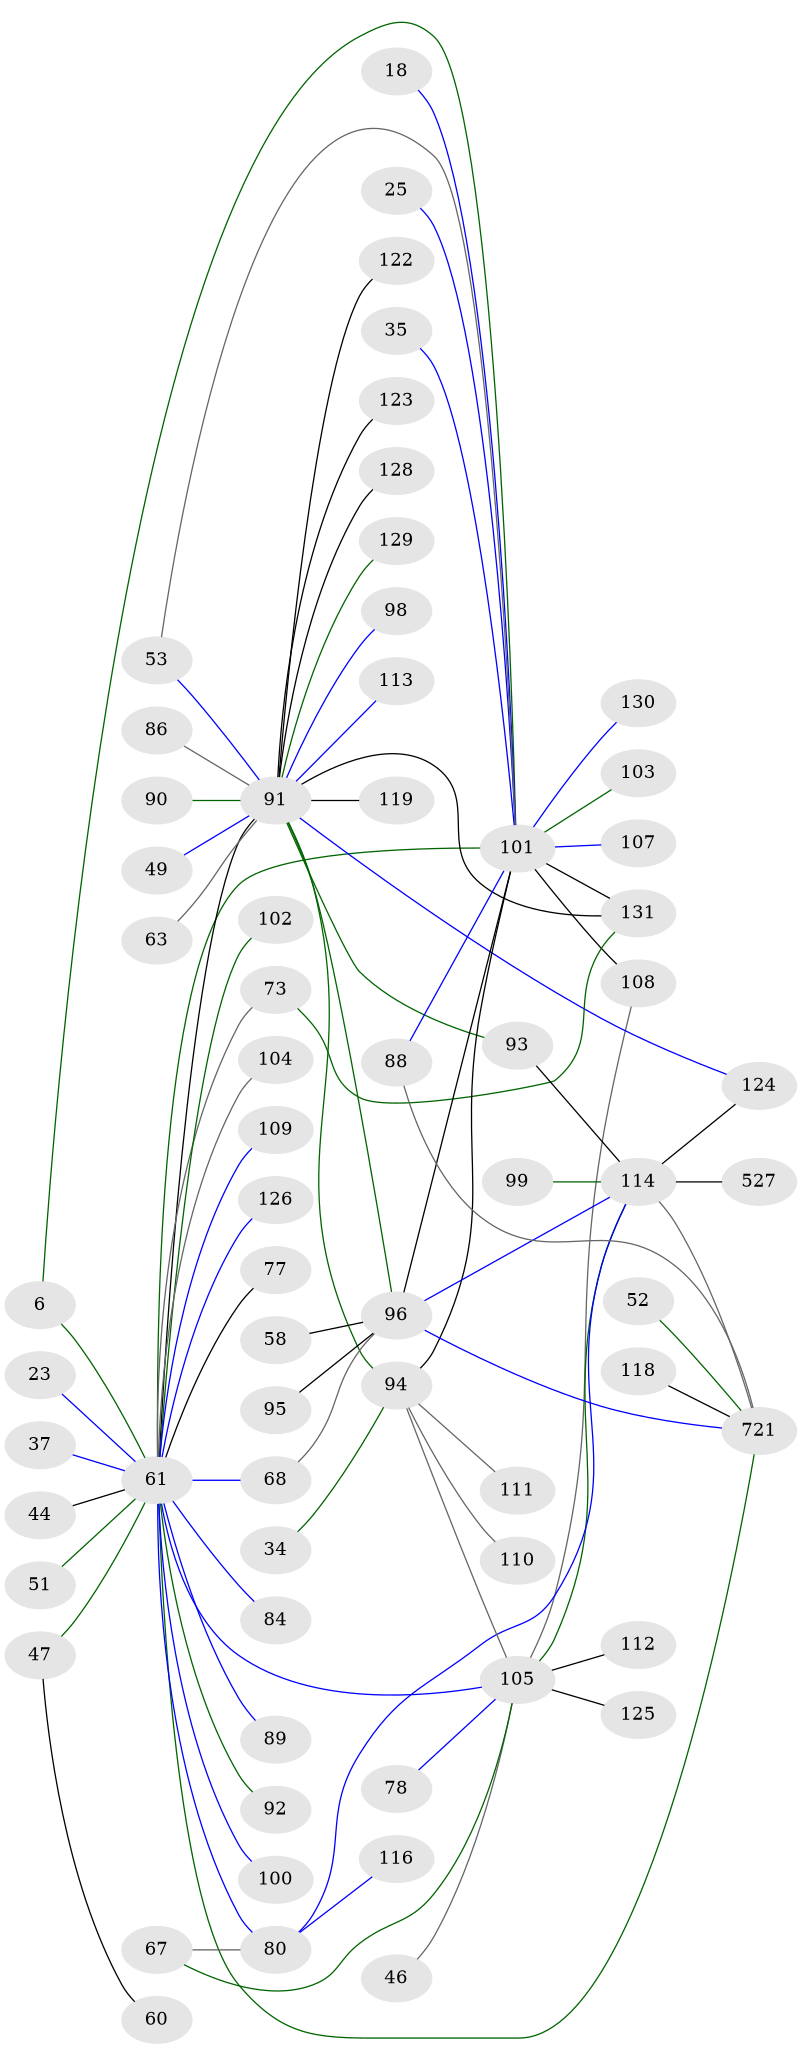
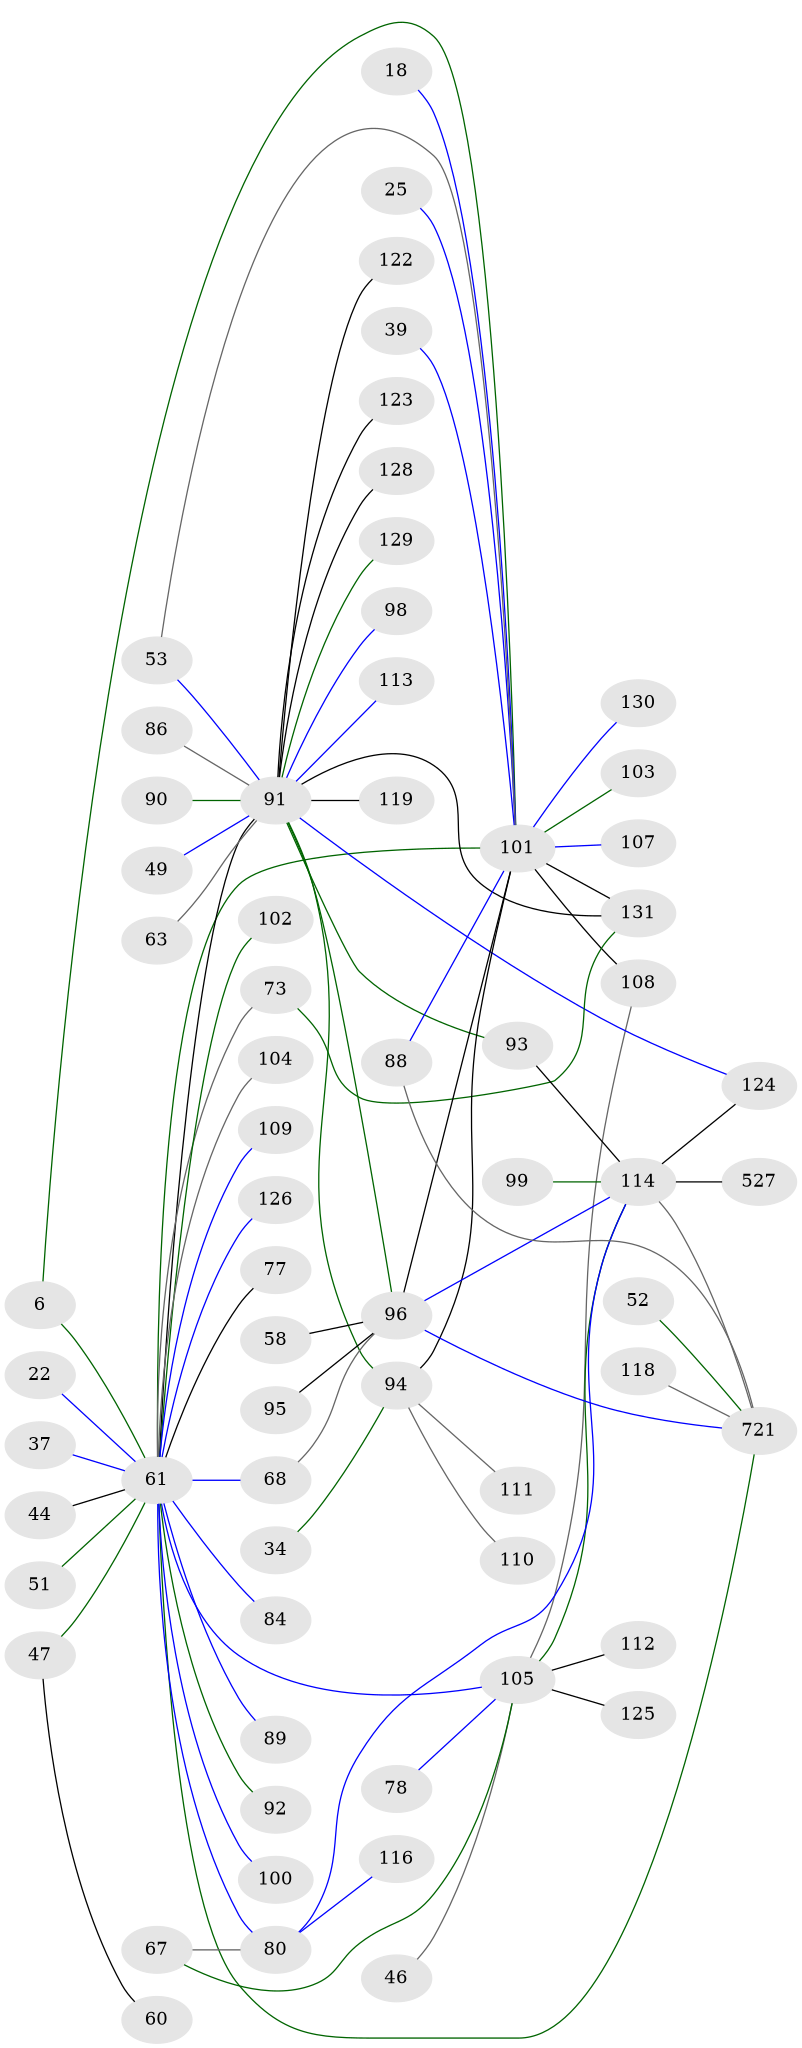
(397, 331) -> (397, 331)
(40, 1375) -> (40, 1375)
(699, 1401) -> (699, 1401)
(455, 1533) -> none
